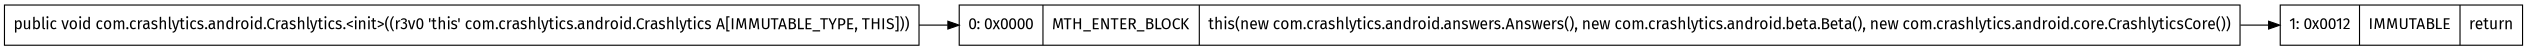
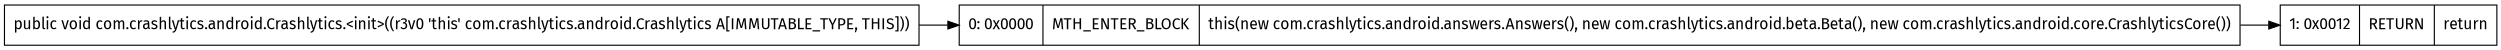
(2410, 25) -> (2397, 25)
